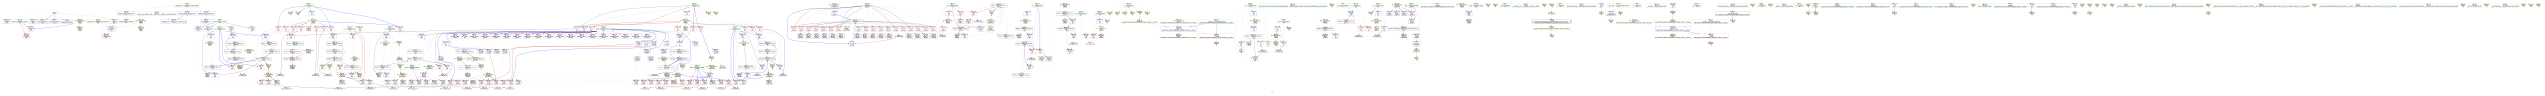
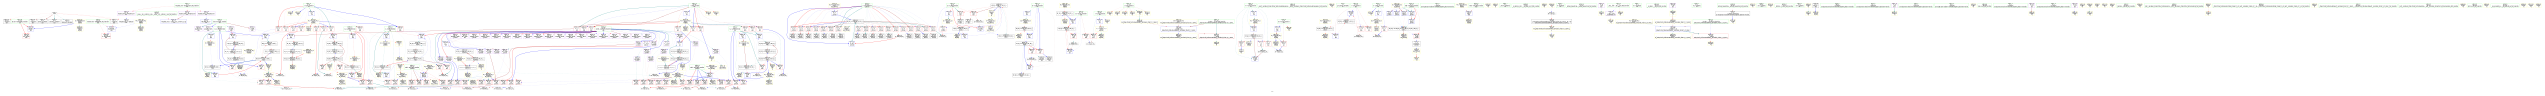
none -> (793, 36)
none -> (418, 44)
none -> (449, 59)
